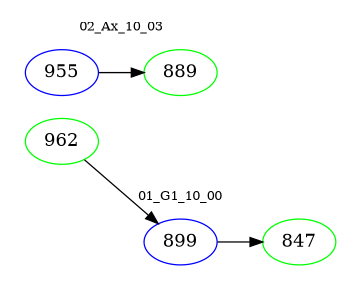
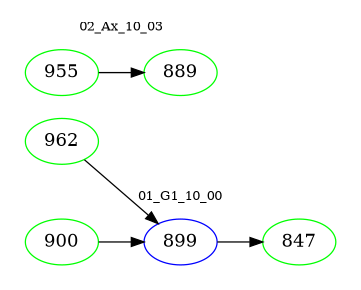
(62, 73) -> (62, 73)
none -> (62, 242)
